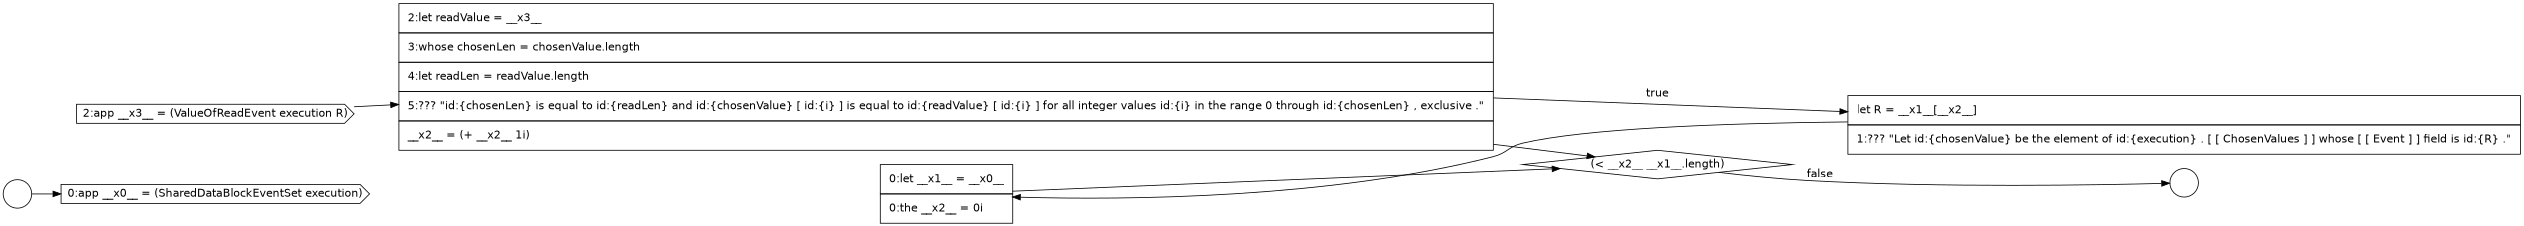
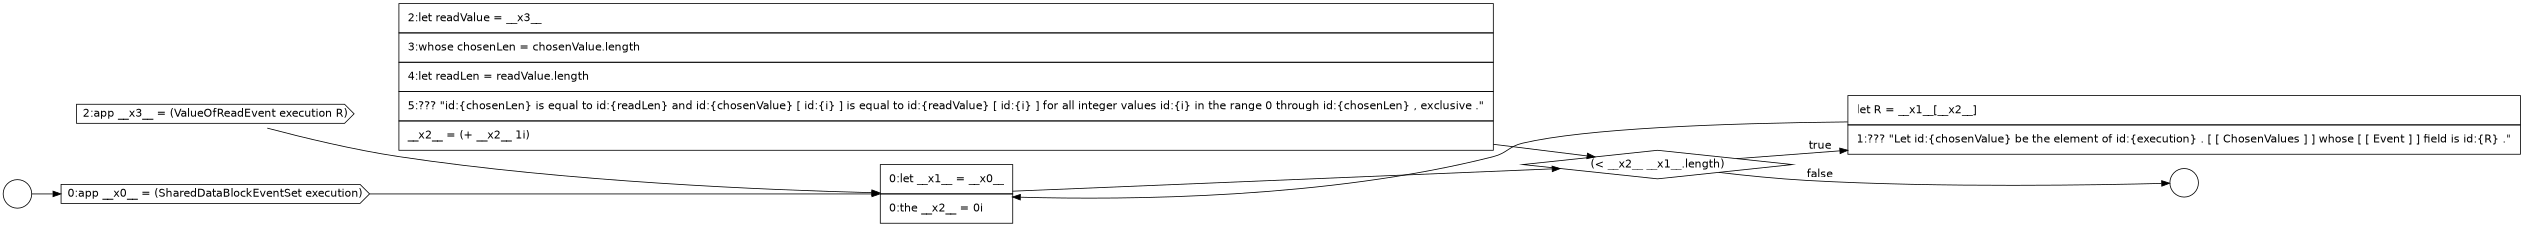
(1667, 105) -> (1788, 155)
(372, 106) -> (568, 176)
none -> (621, 194)
